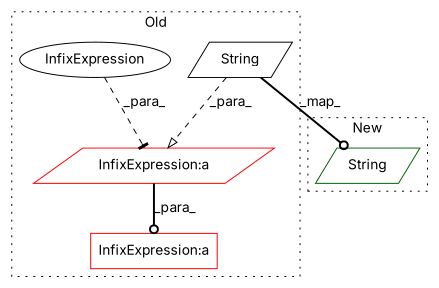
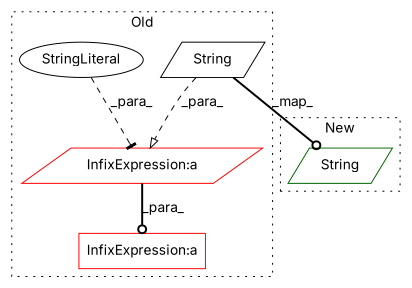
(95, 60) -> (81, 60)
